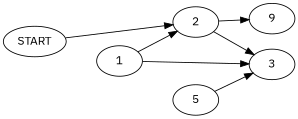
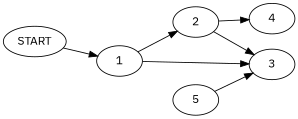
(272, 19) -> (272, 19)
(115, 32) -> (76, 51)
